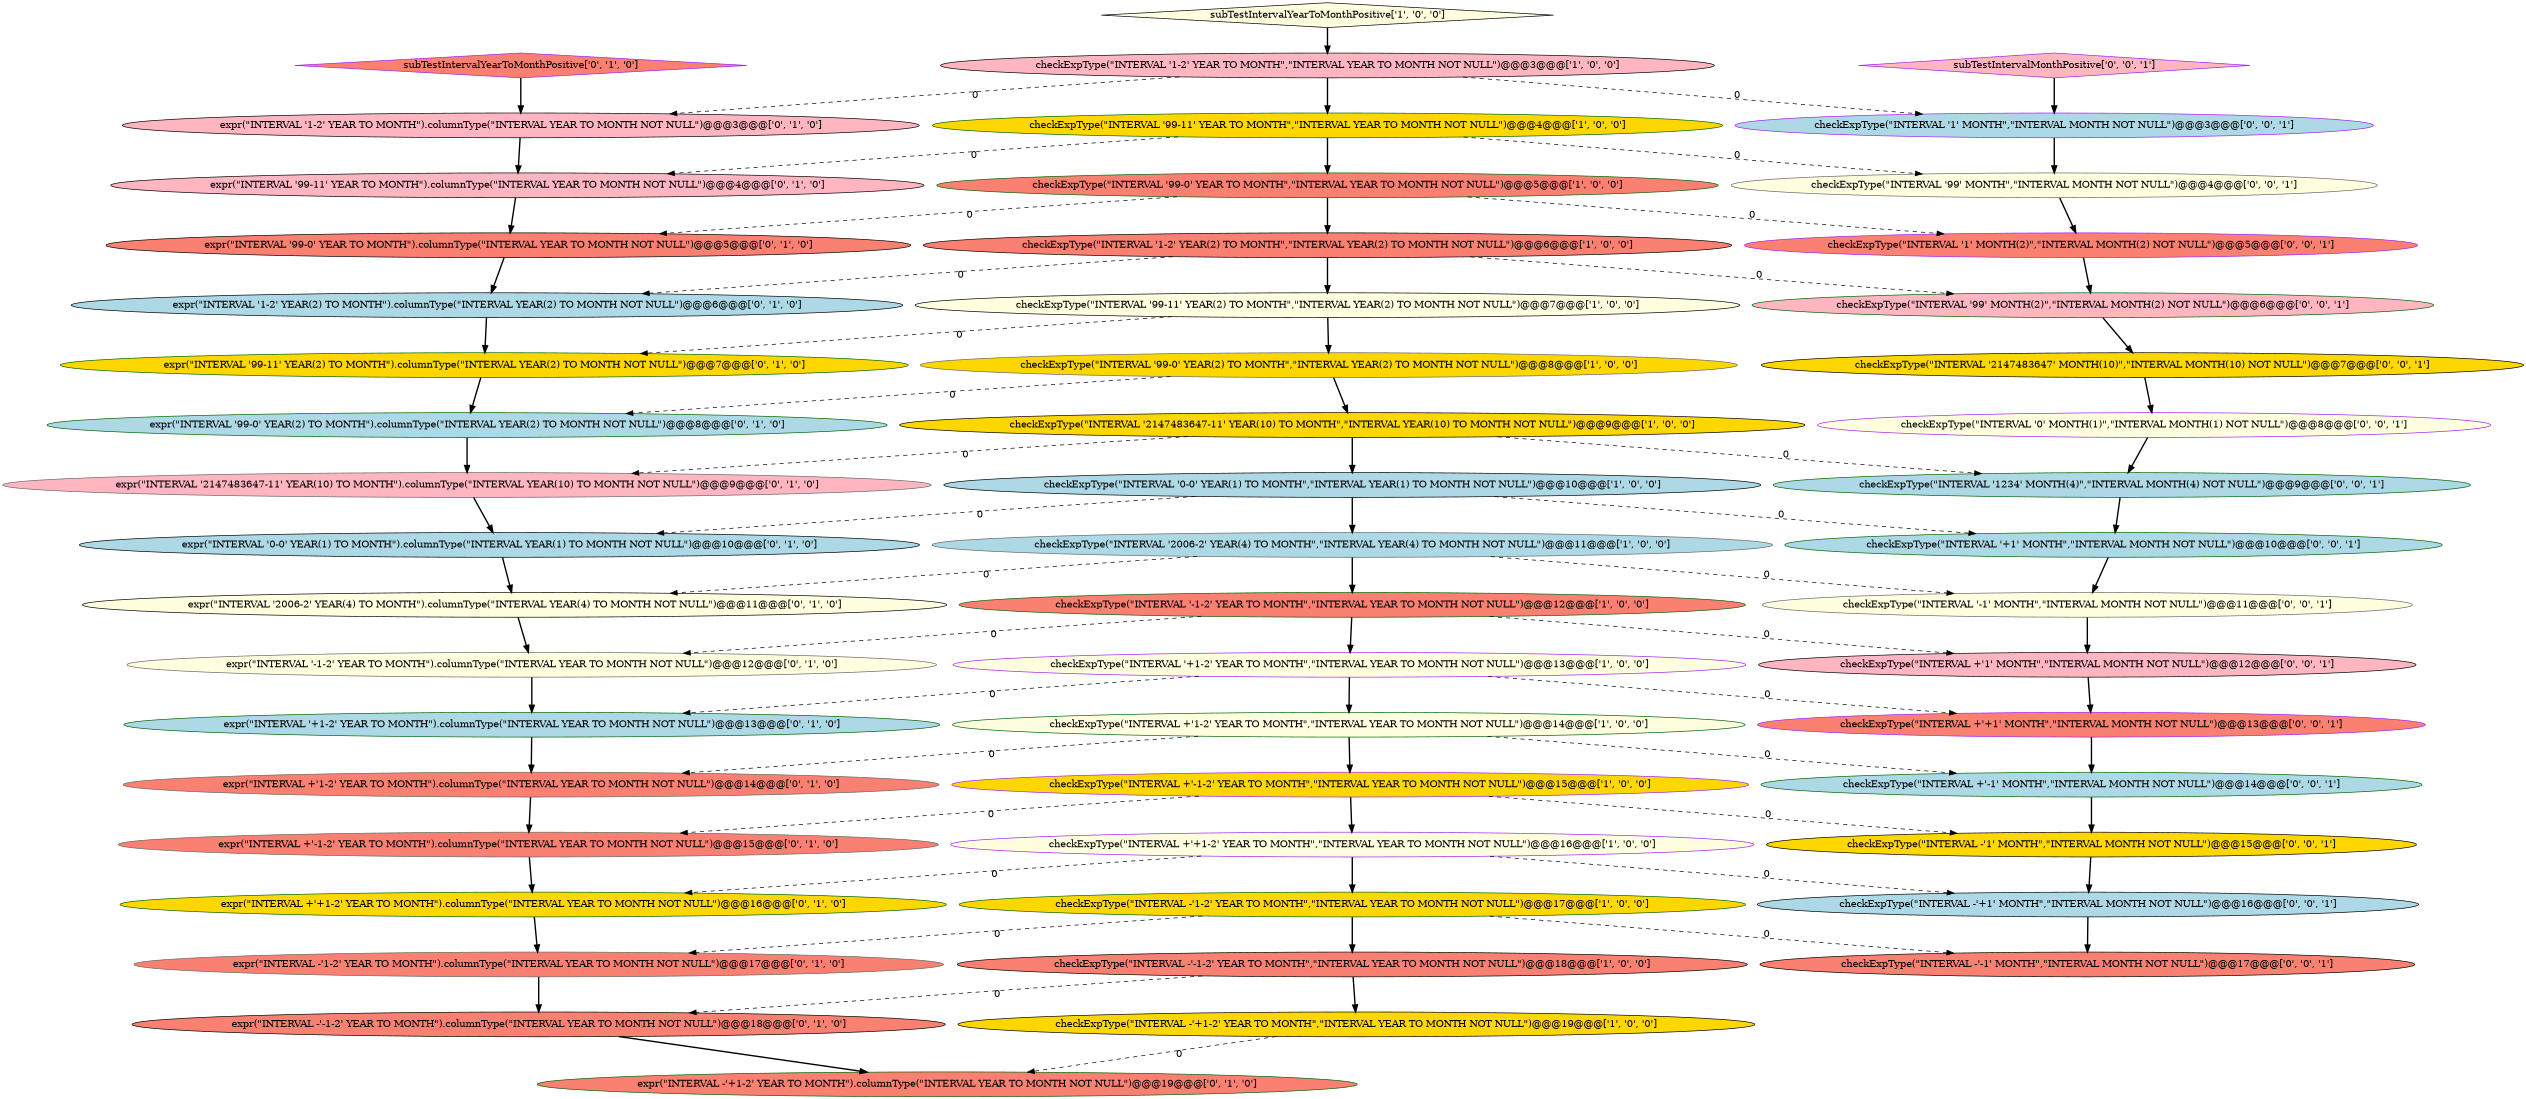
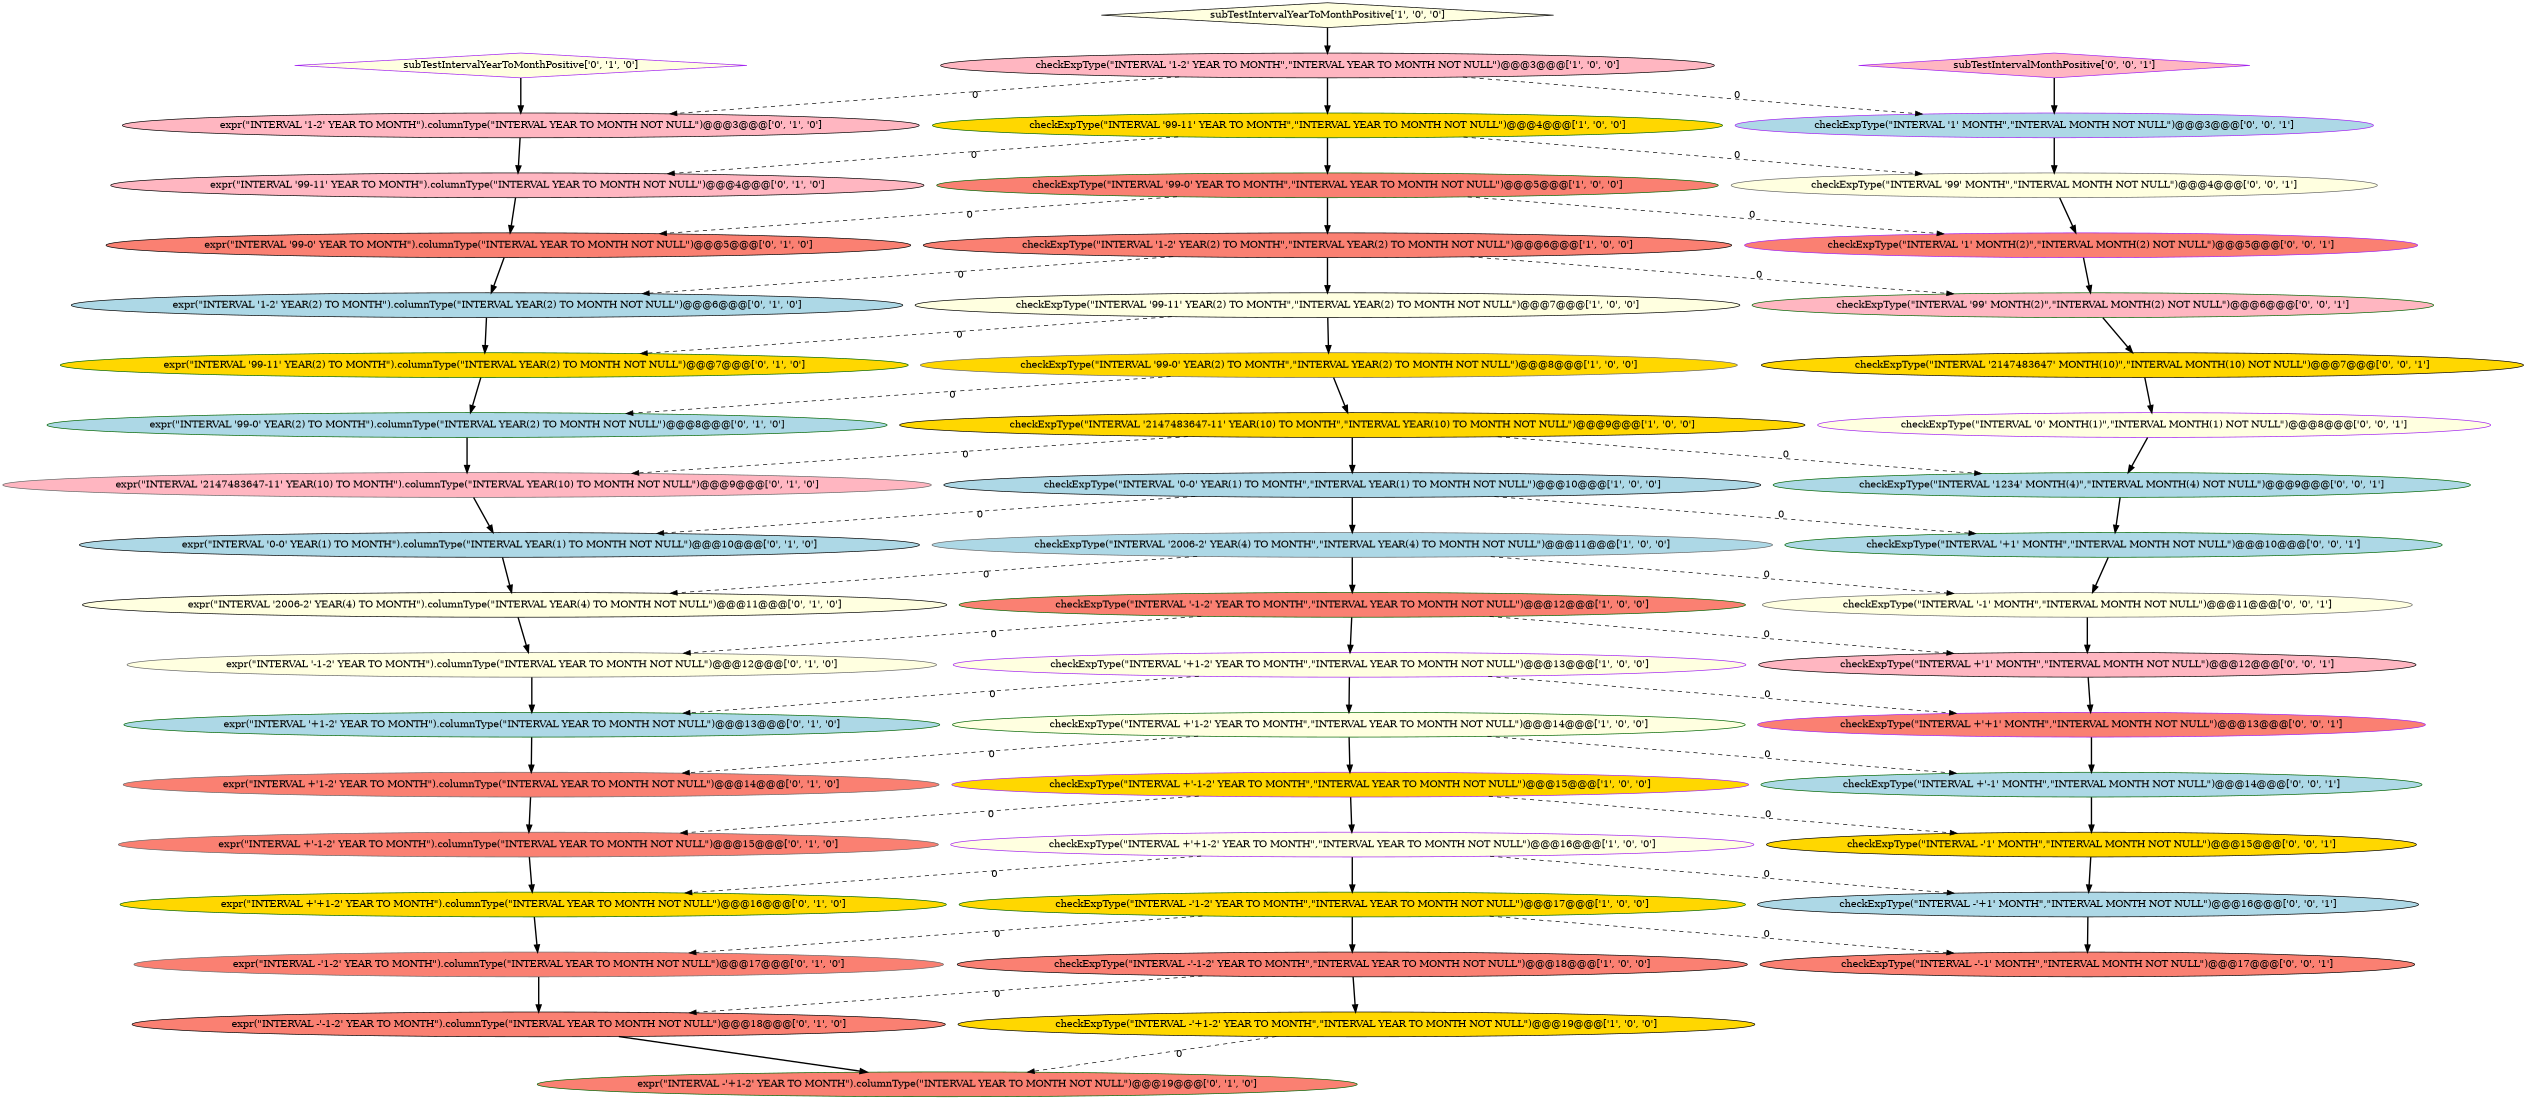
(521, 65) -> (521, 65)
